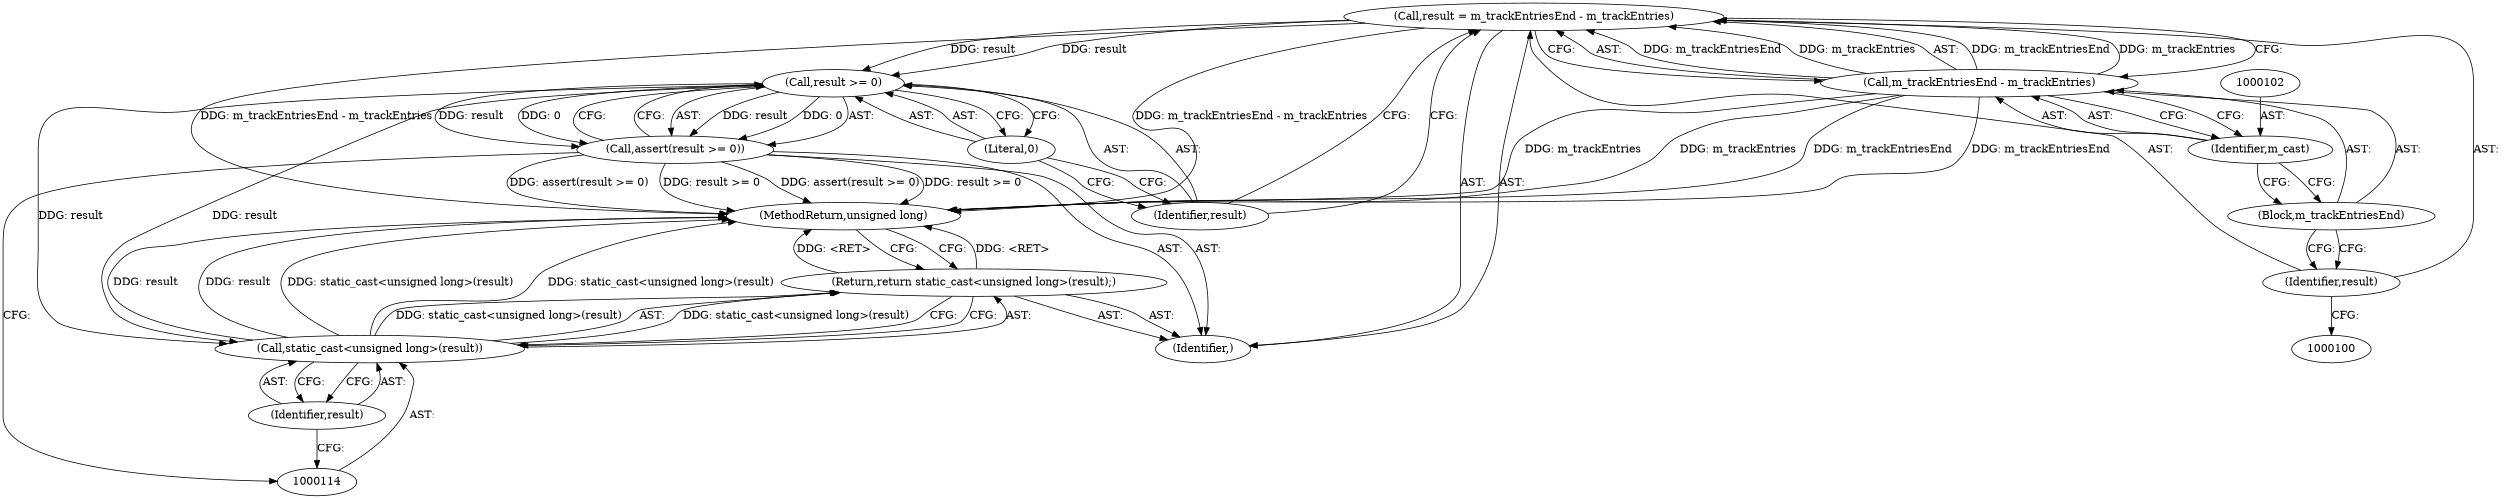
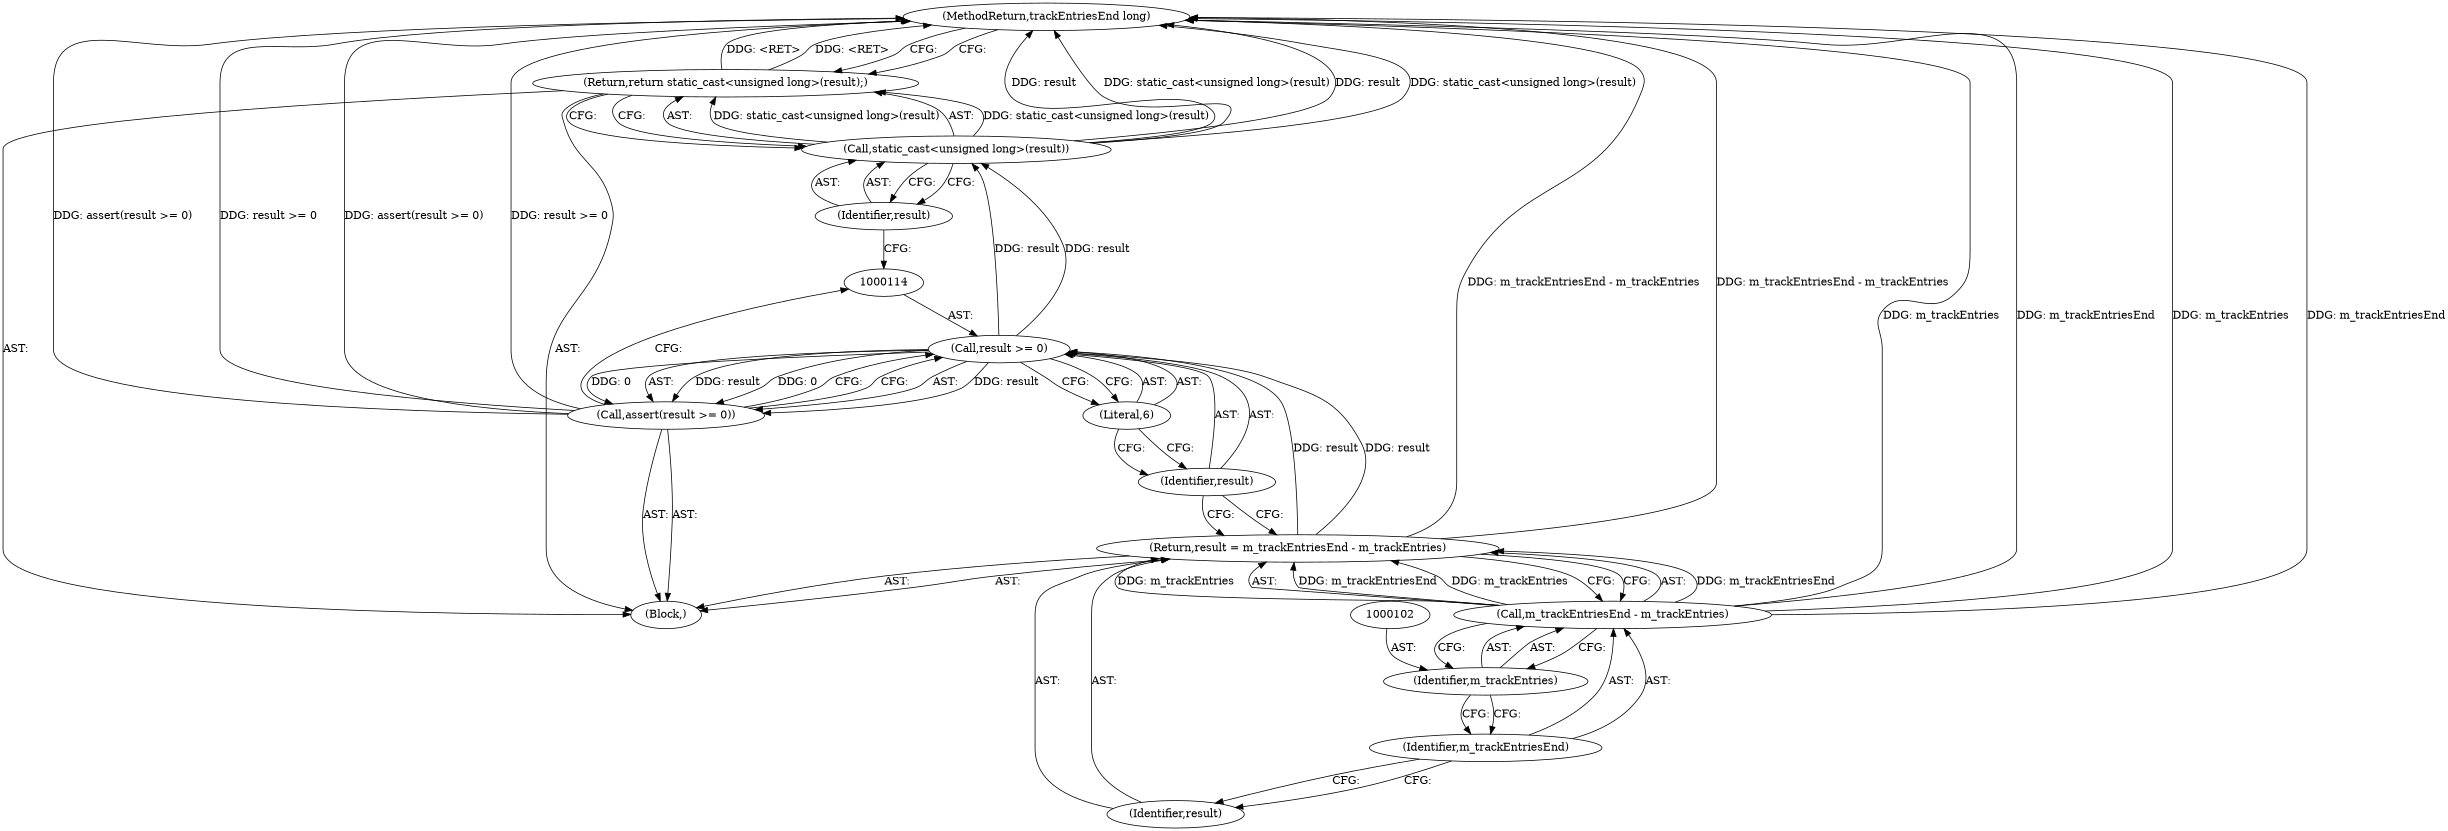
(1534, 17) -> (1298, 548)
(1011, 150) -> (1127, 416)
(2260, 150) -> (1486, 681)
(843, 216) -> (1047, 17)
(2331, 216) -> (1486, 748)
(1203, 349) -> (666, 615)
(2331, 349) -> none
(393, 429) -> (937, 313)
